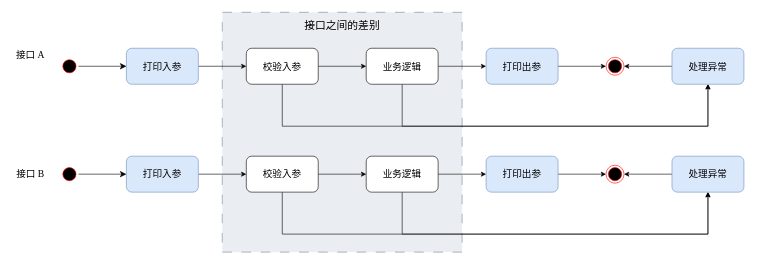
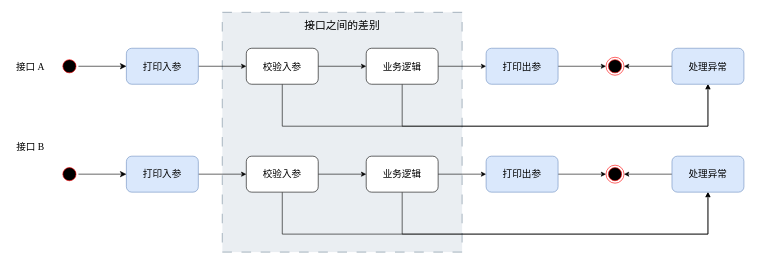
(30, 54) -> (30, 66)
(30, 174) -> (30, 147)
